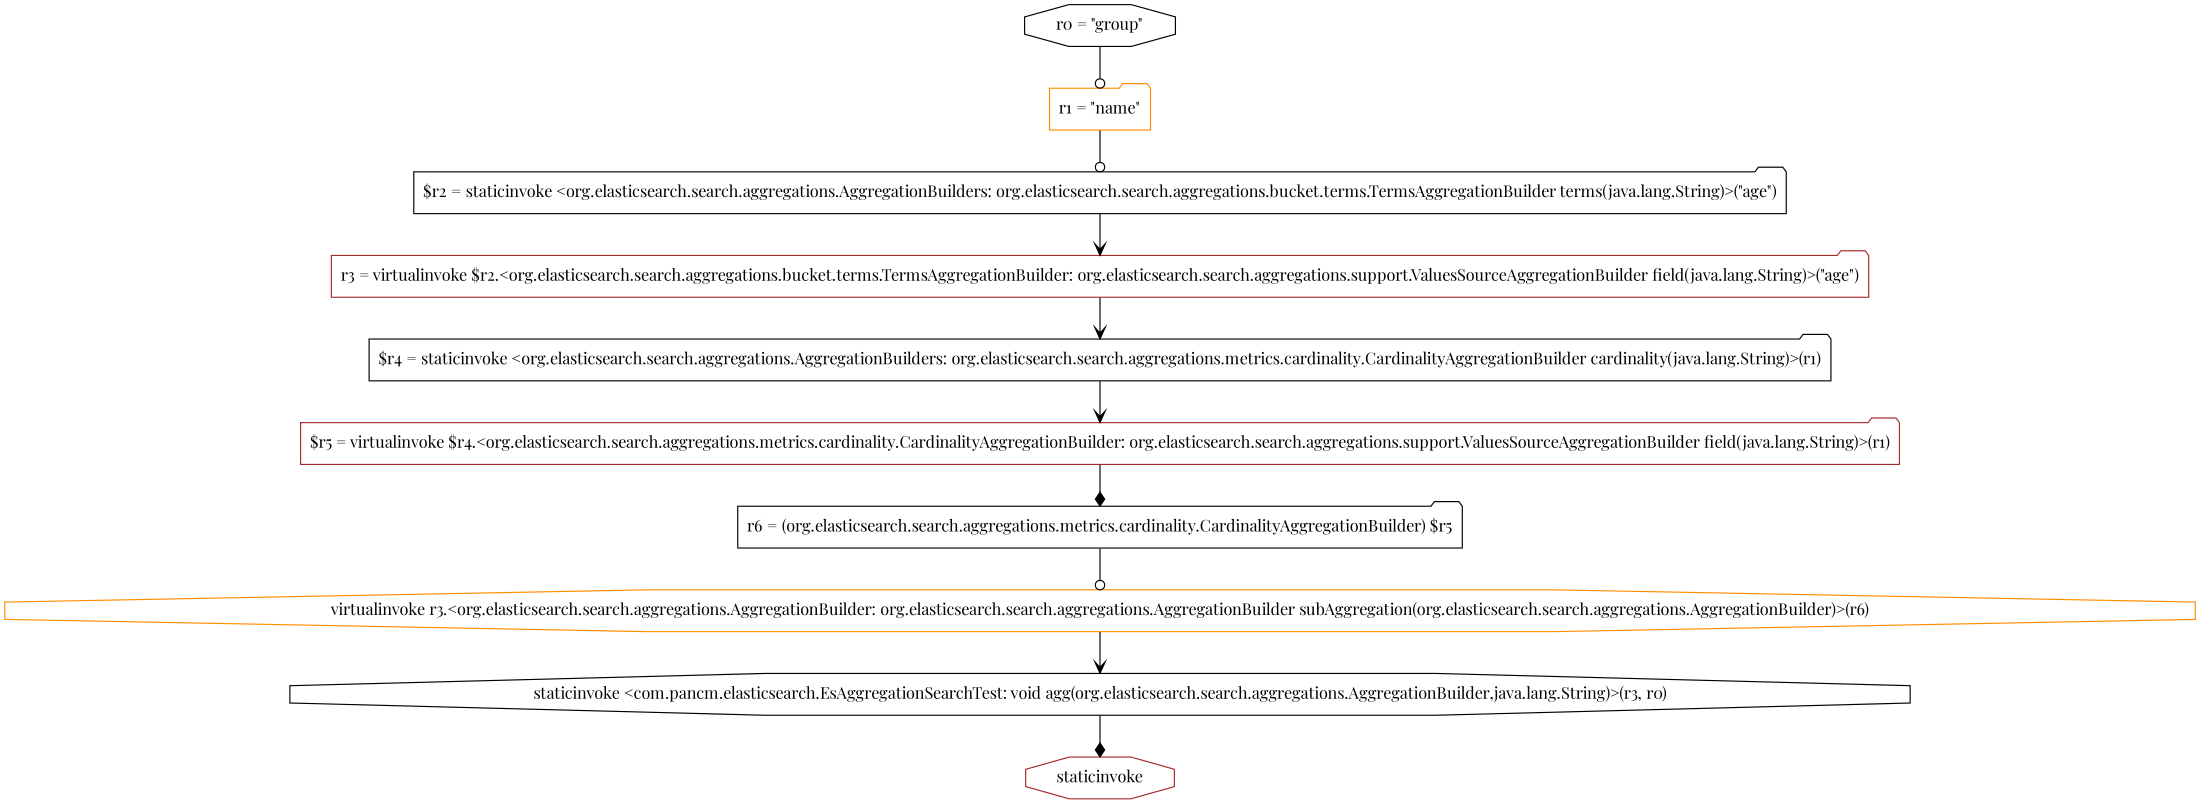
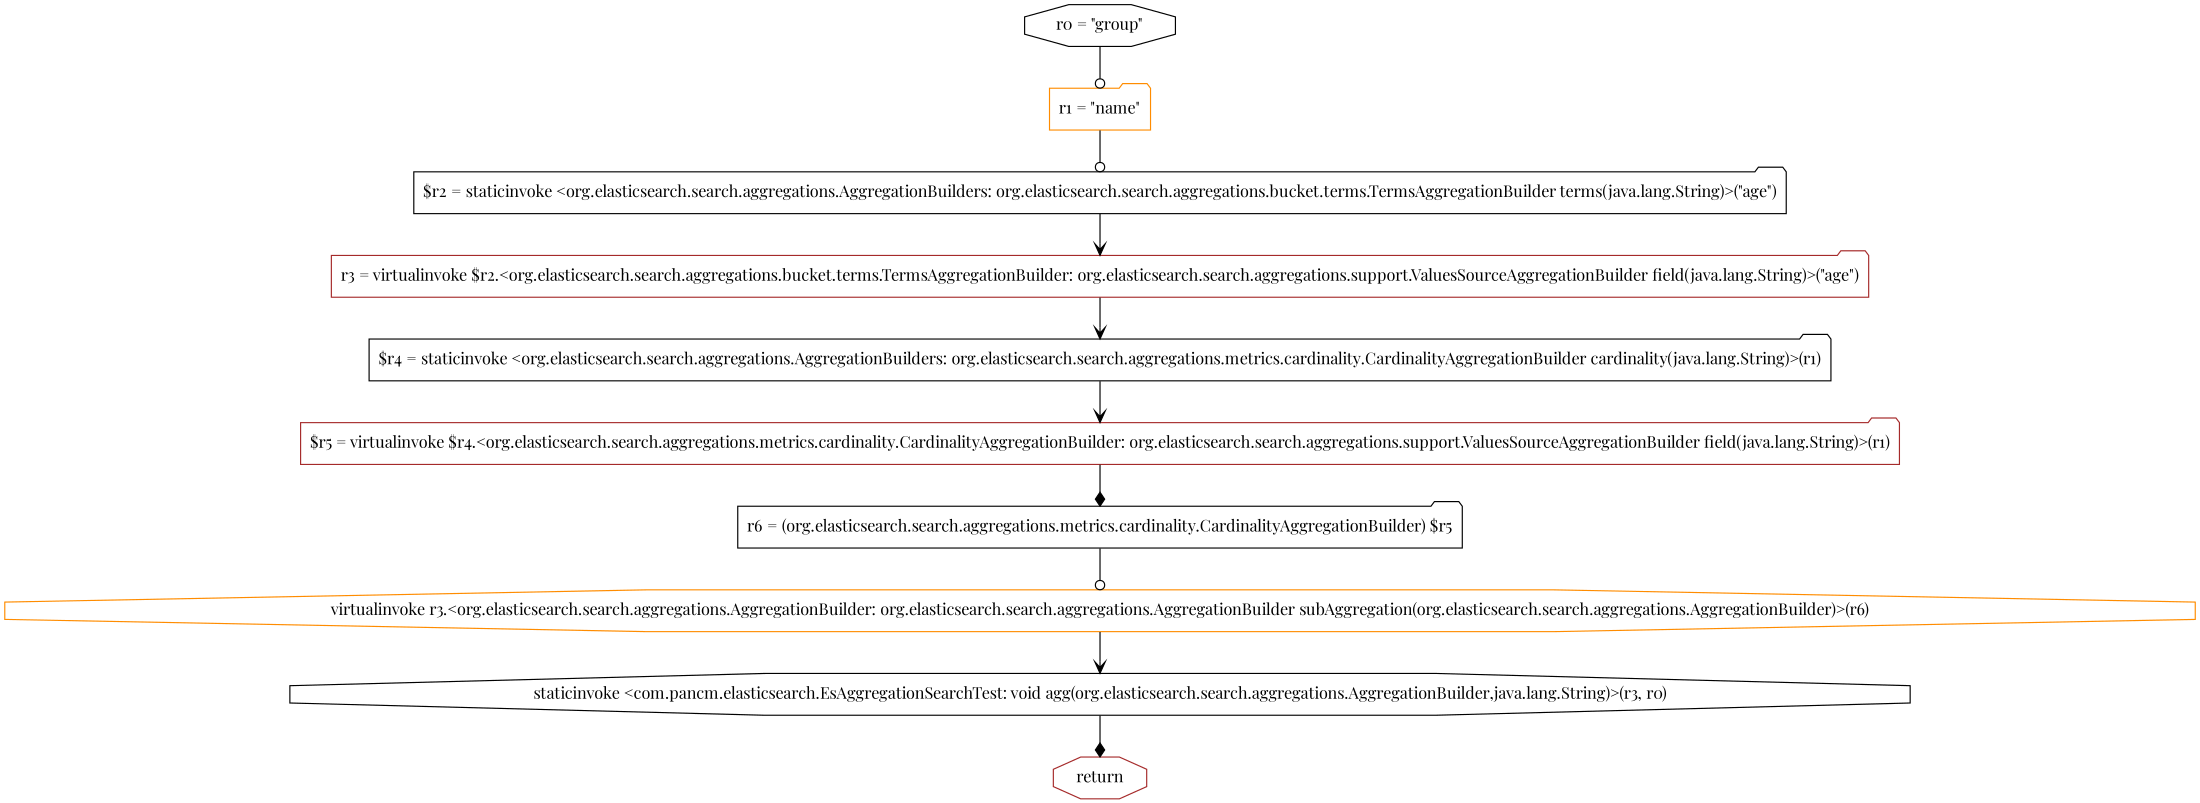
(1100, 778) -> (1100, 778)
